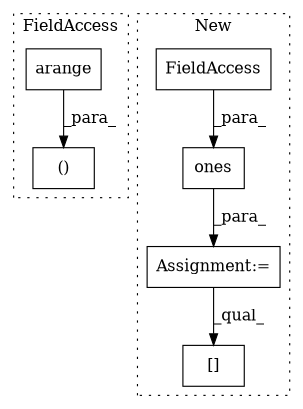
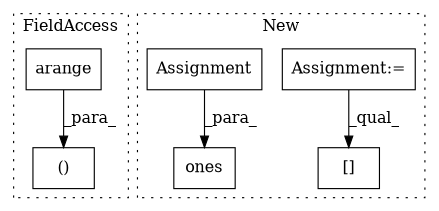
(214, 69) -> (204, 69)
(214, 212) -> none
